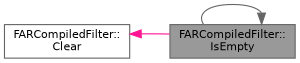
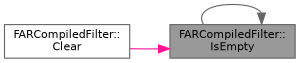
(156, 34) -> (144, 49)
